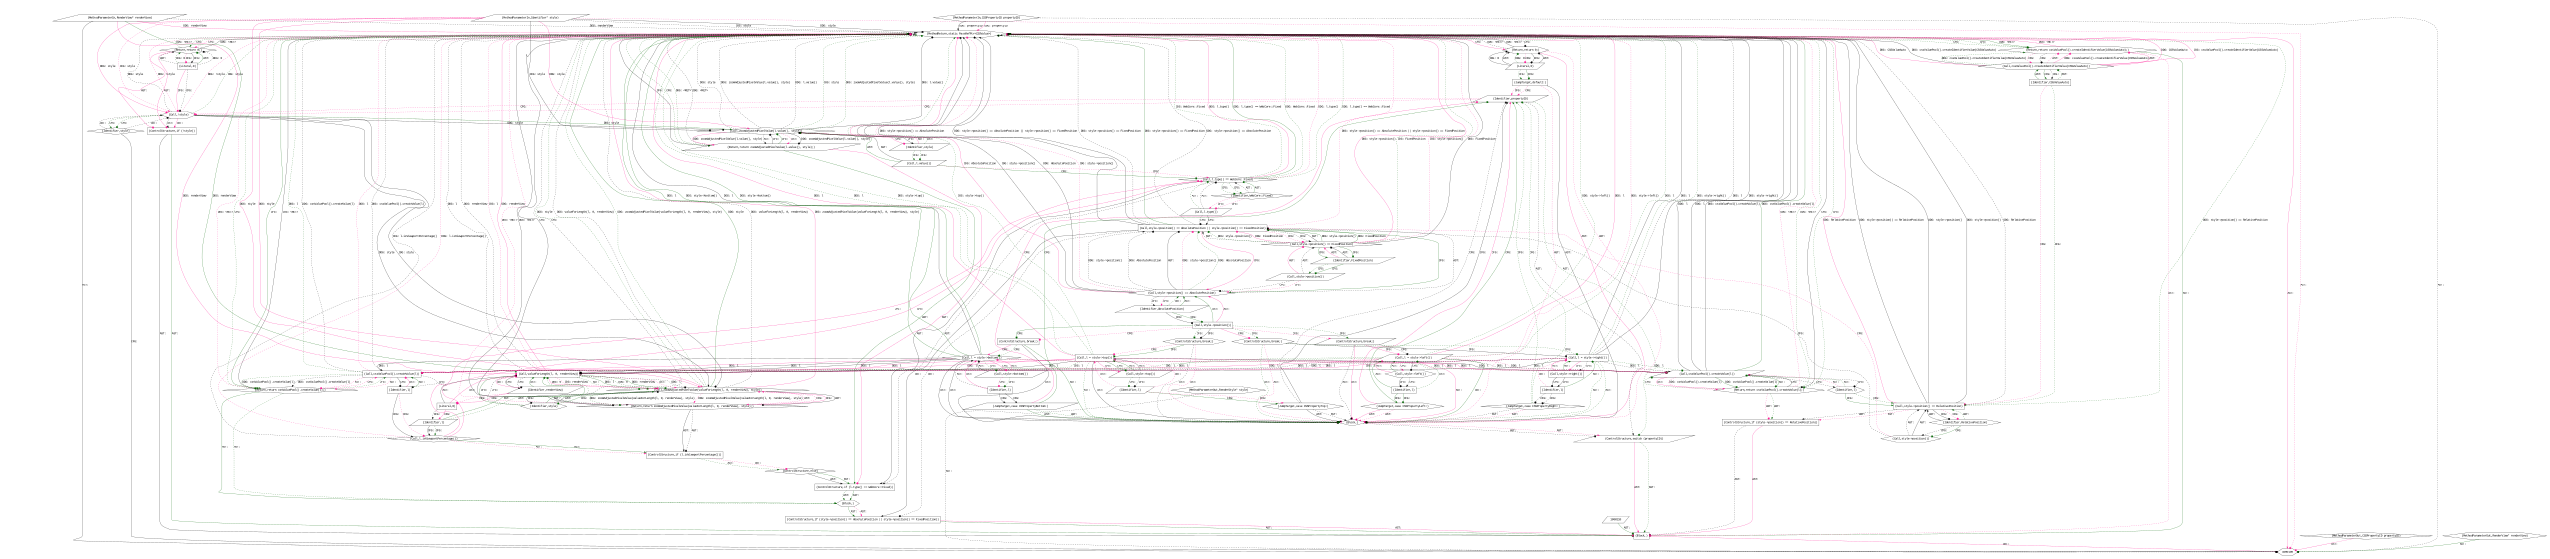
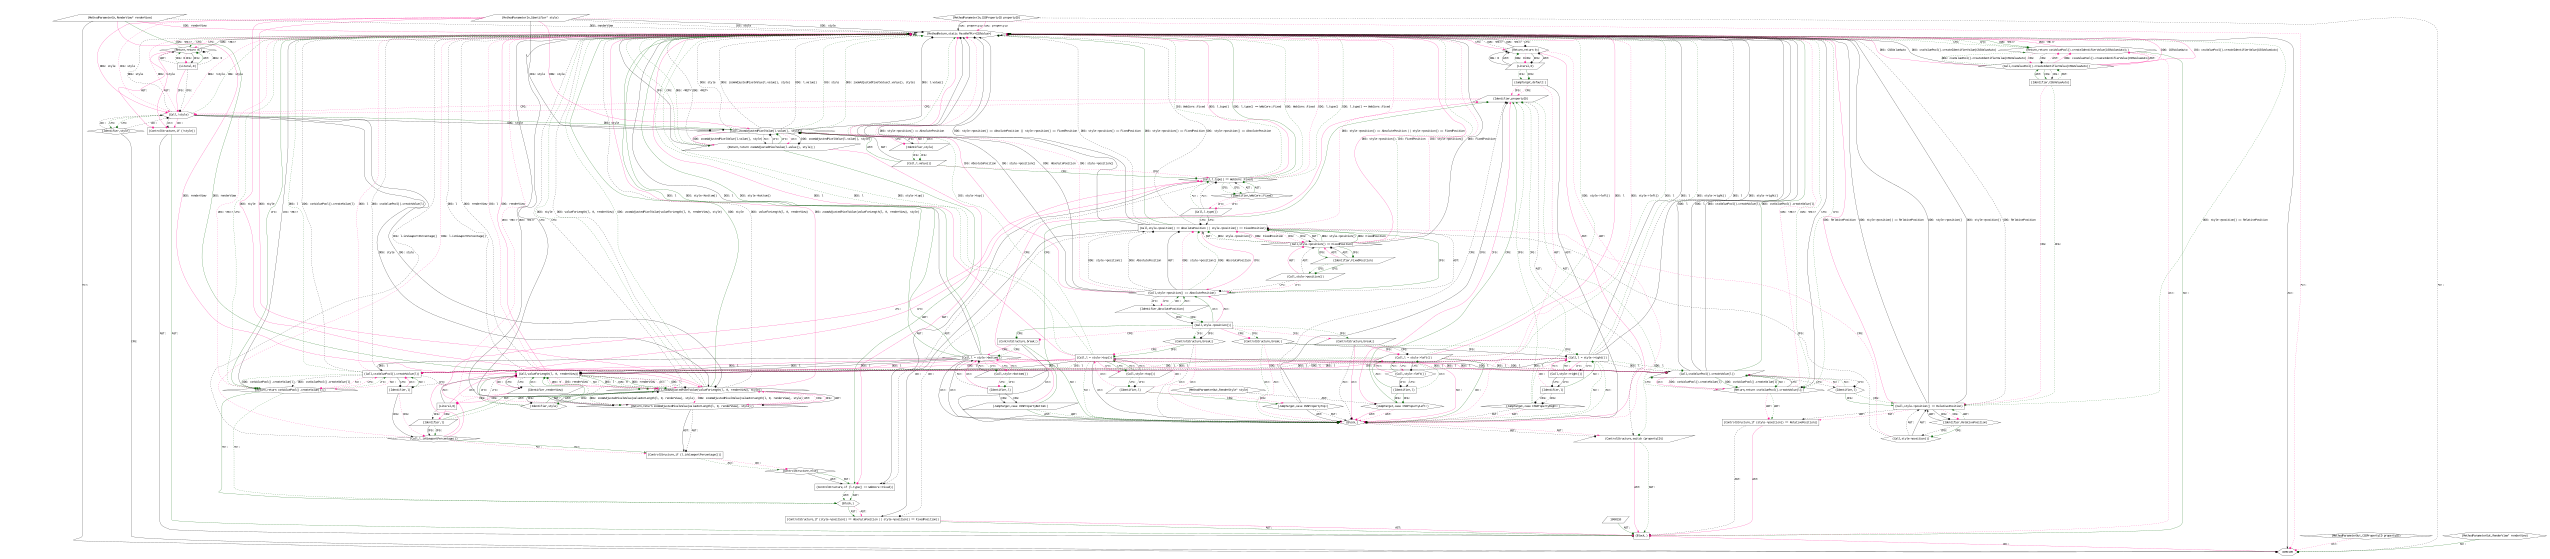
(2215, 40) -> (2215, 40)
(2325, 544) -> (2325, 544)
(1294, 548) -> (1311, 398)
